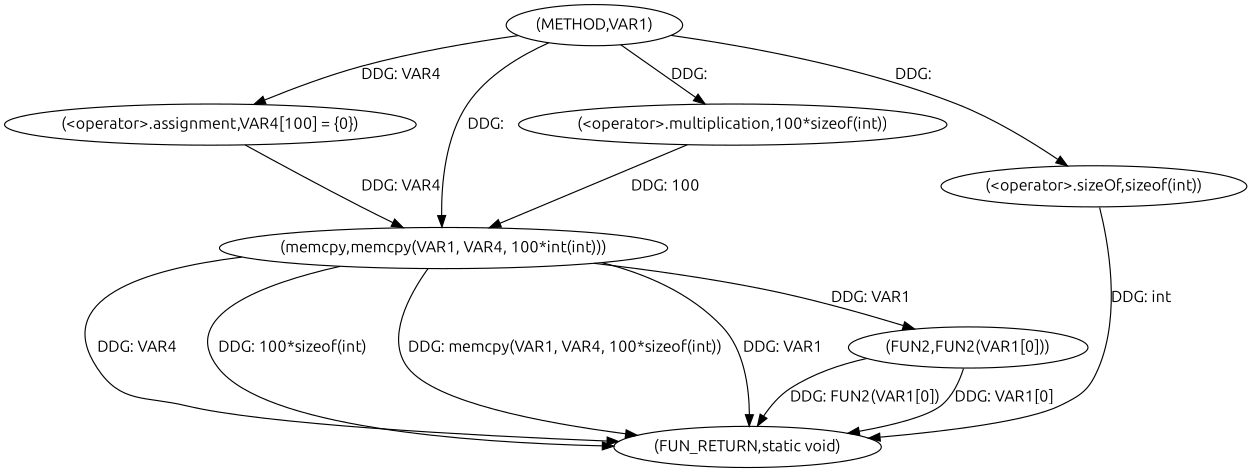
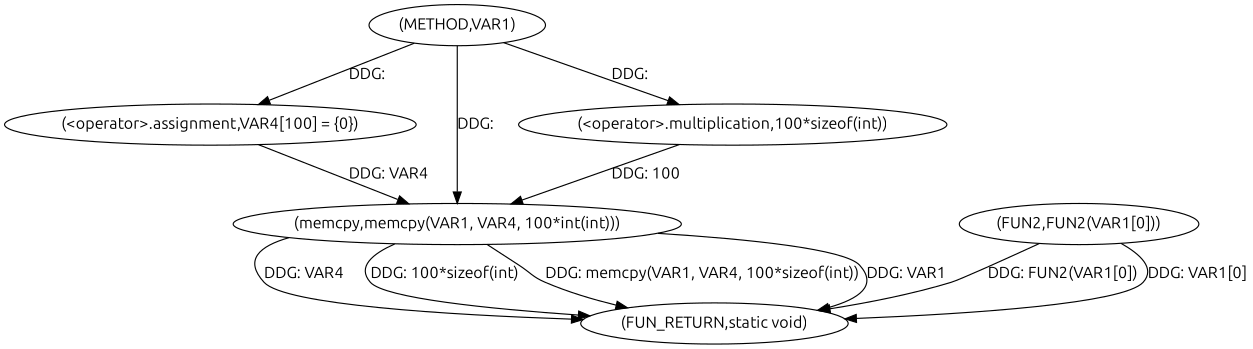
(401, 75) -> (369, 75)
(1094, 186) -> none
(750, 287) -> none
